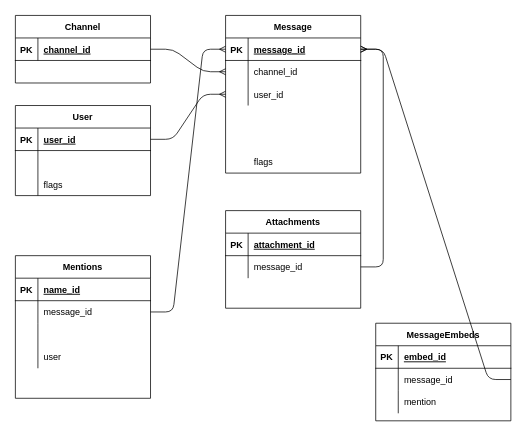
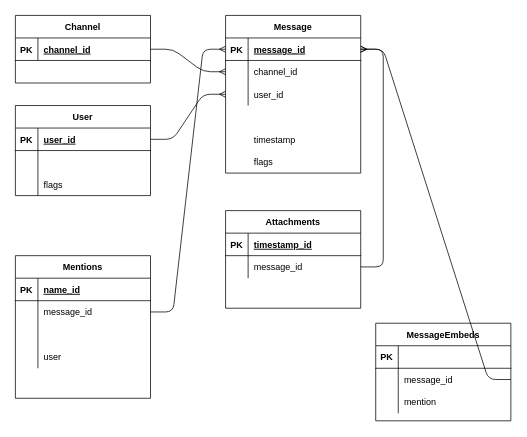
none -> (304, 139)
(285, 245) -> (281, 245)
(454, 357) -> none
